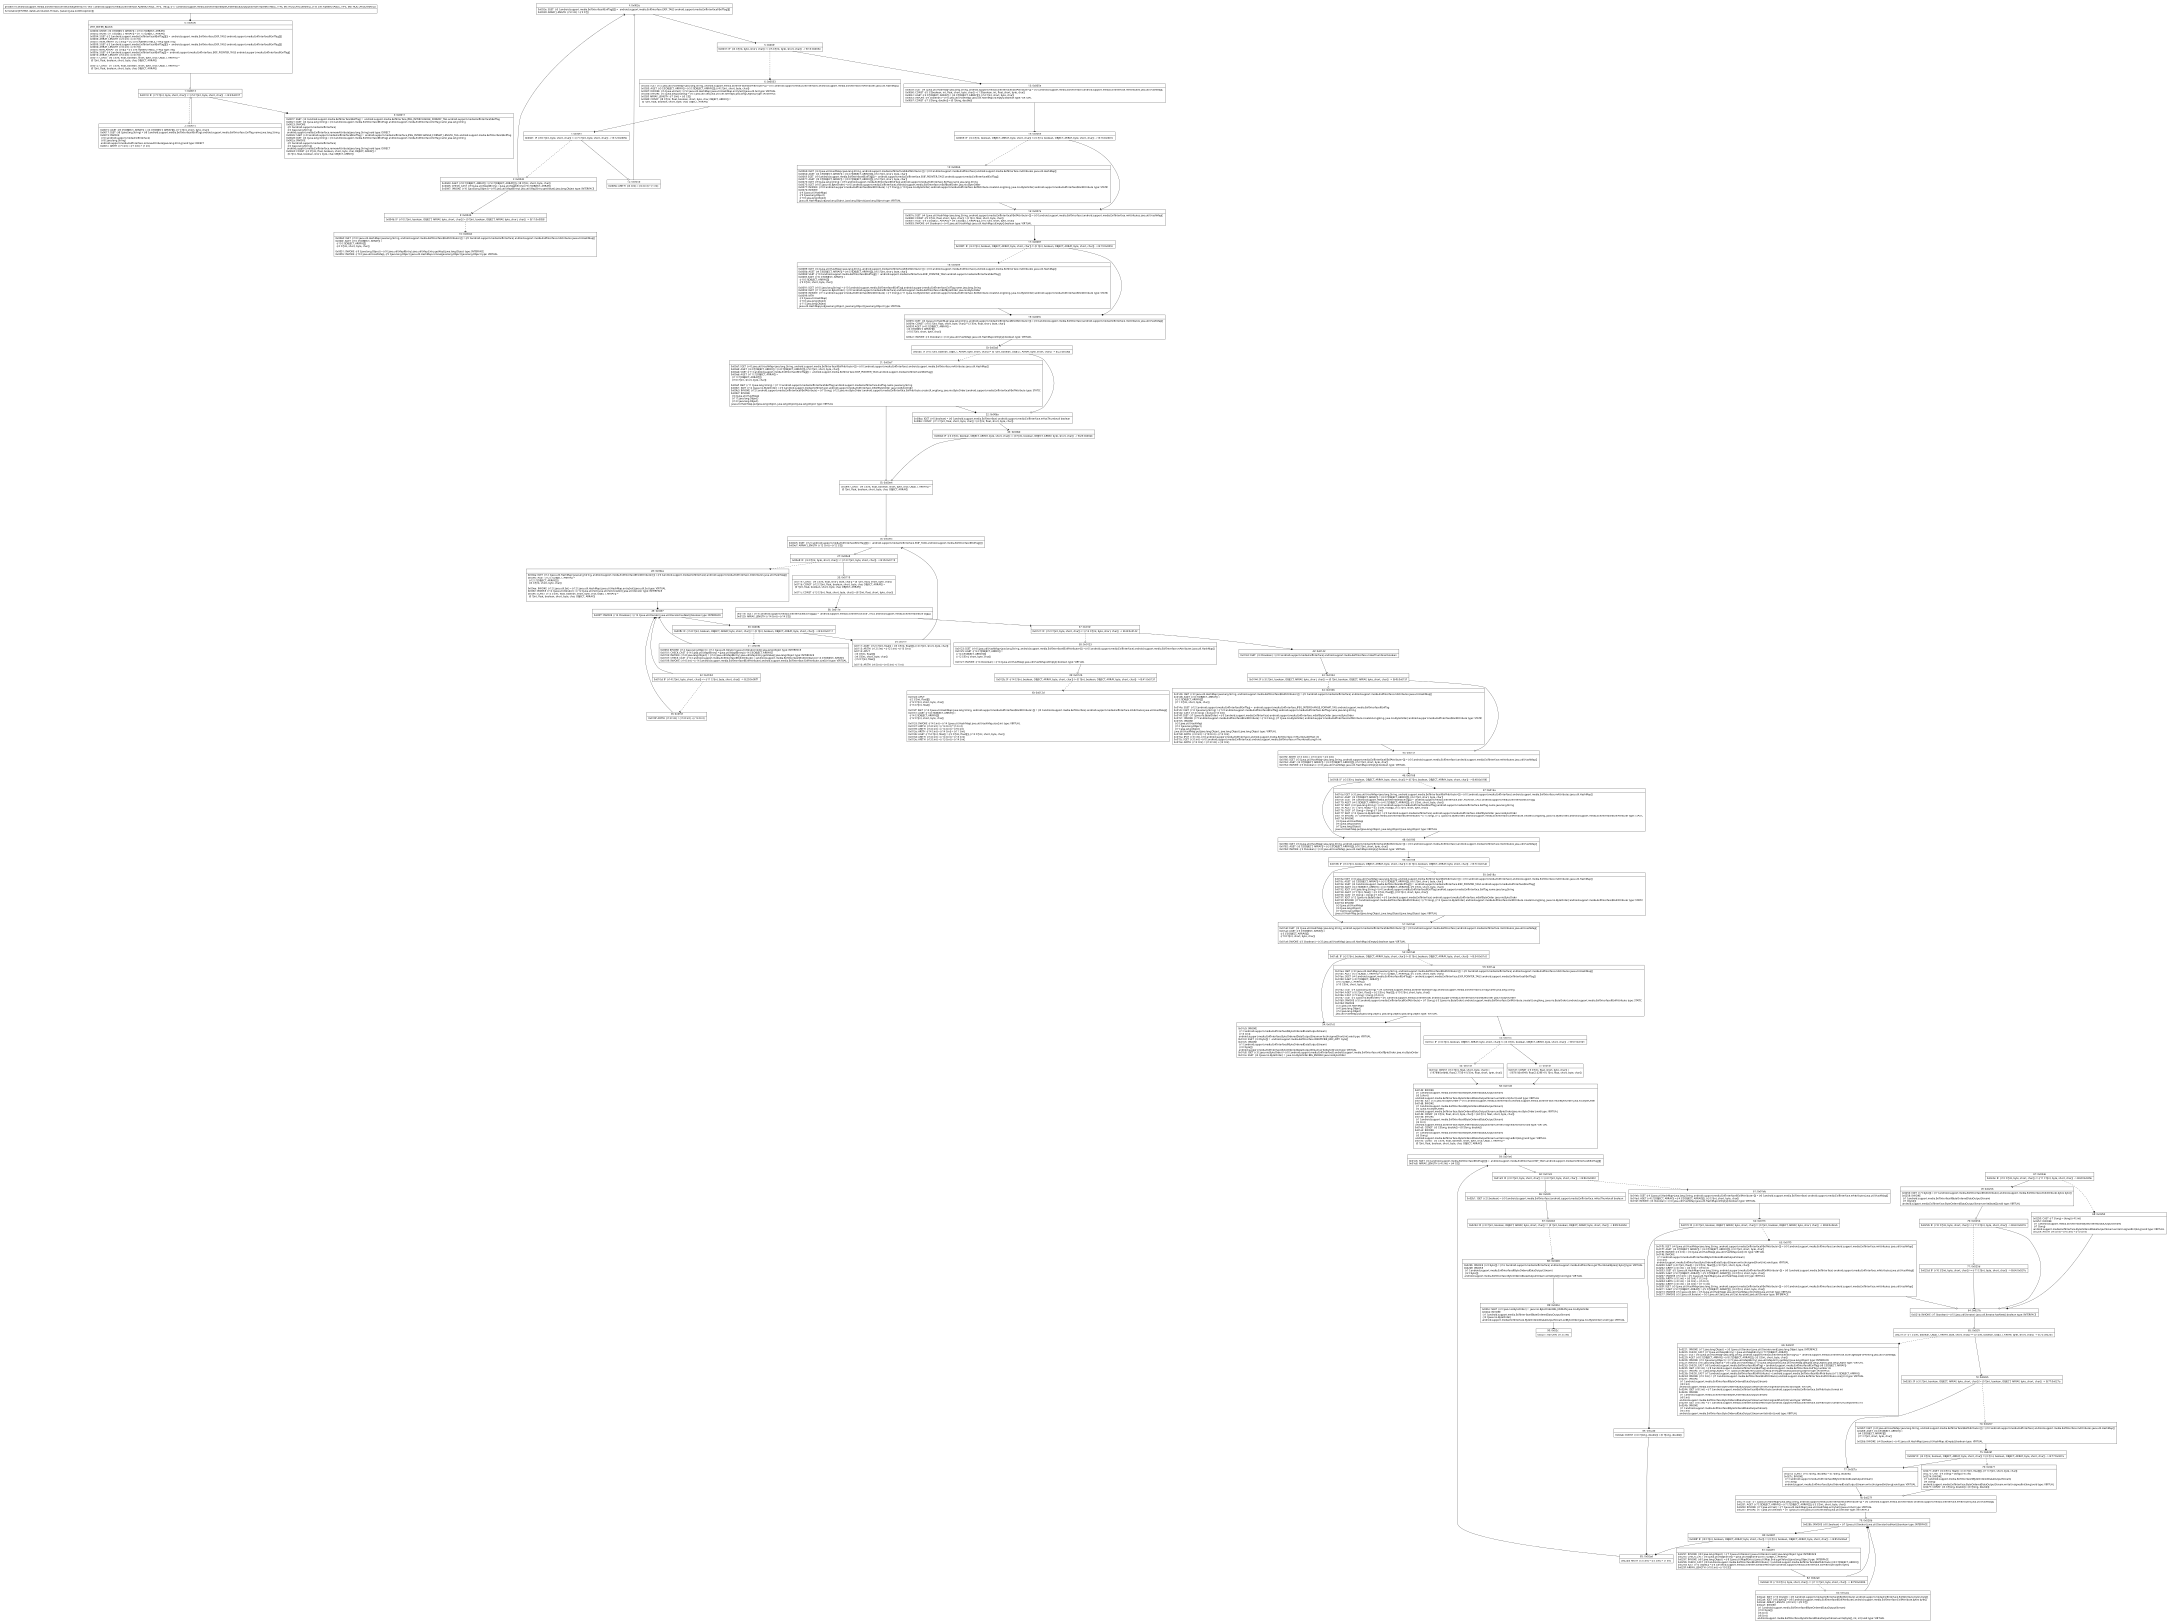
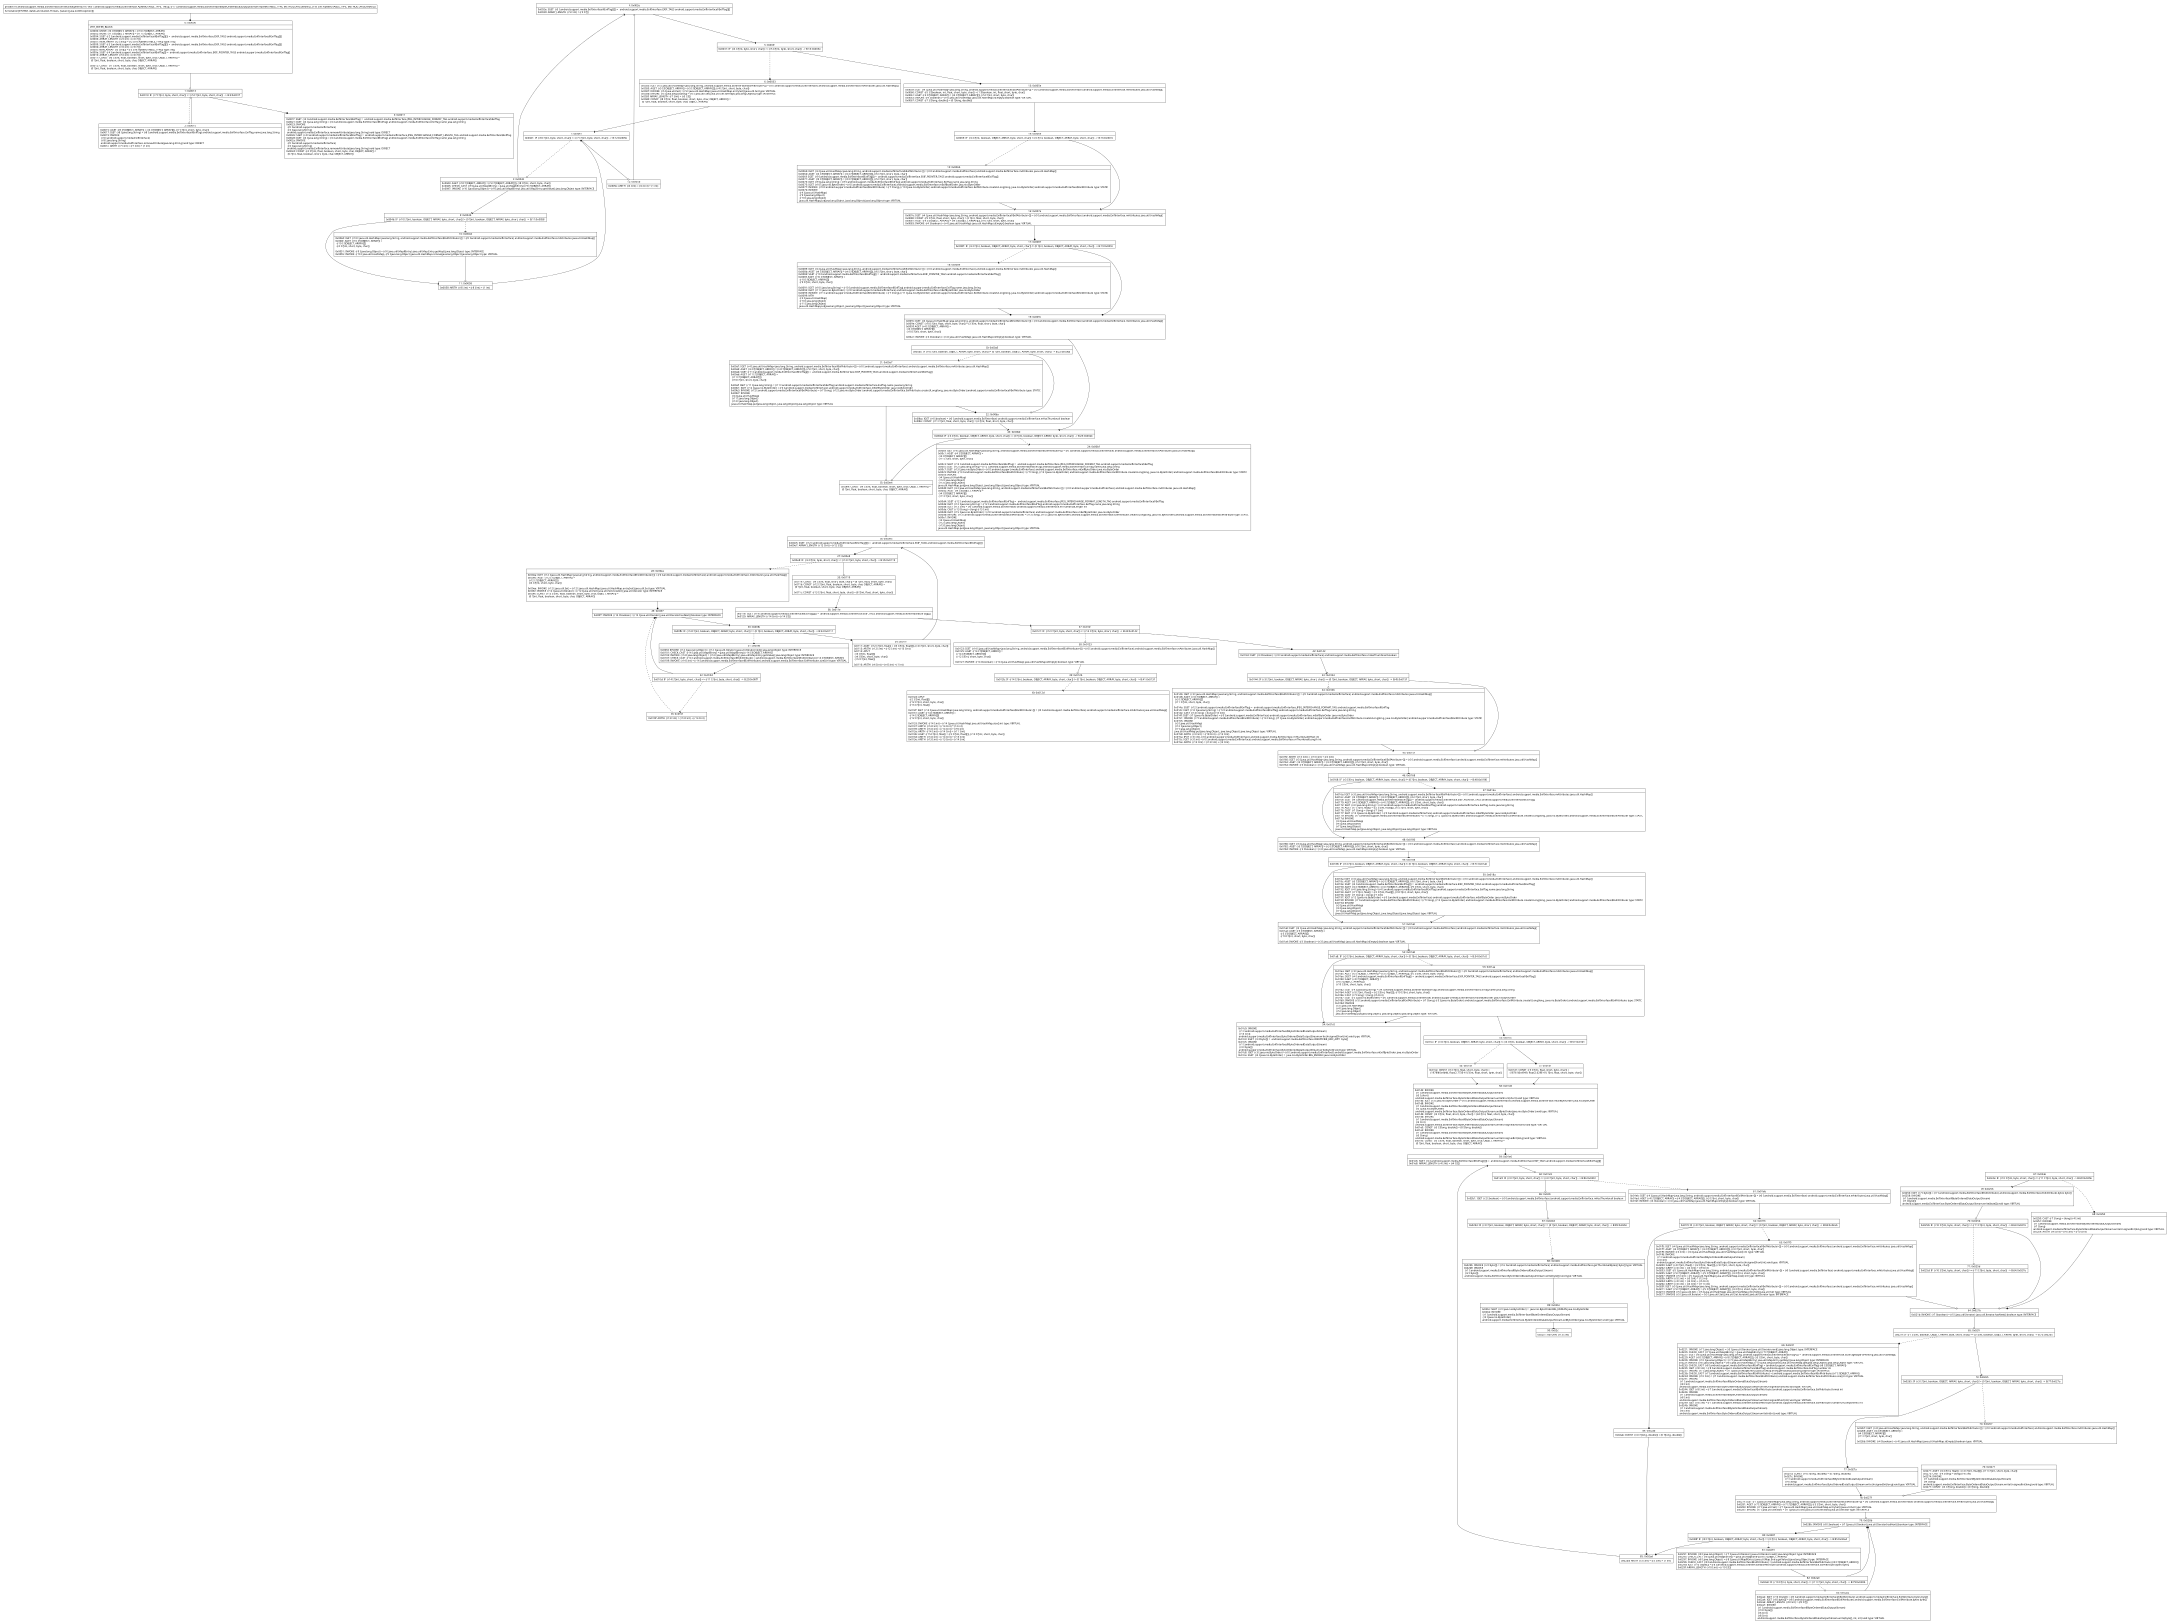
none -> (465, 286)
(1006, 342) -> (1089, 388)
none -> (1094, 488)
(864, 551) -> (864, 551)
(673, 635) -> (725, 668)
(647, 669) -> (647, 669)
(1349, 911) -> (1348, 911)
(1986, 1454) -> none
